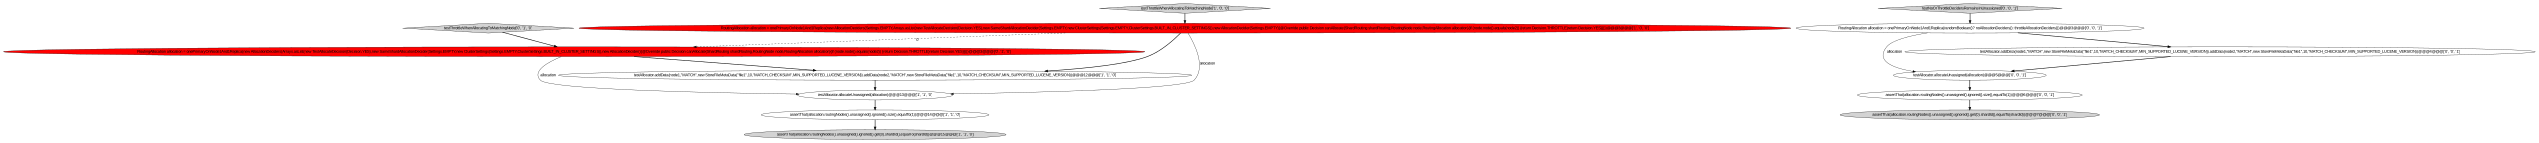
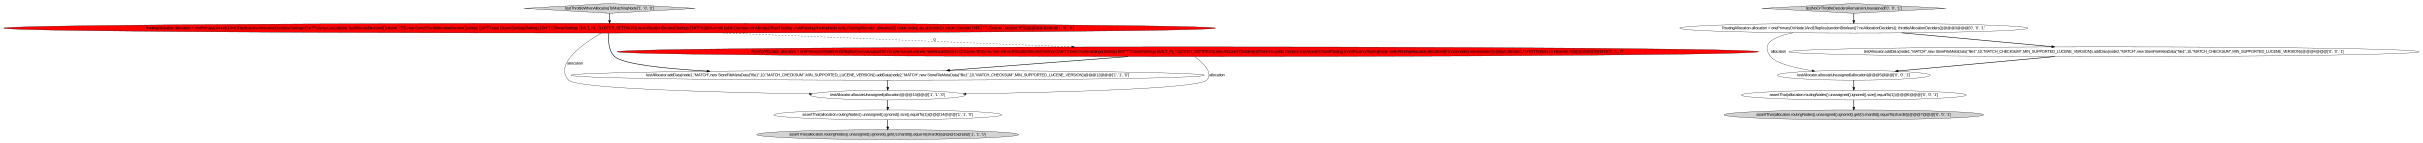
(488, 28) -> none
